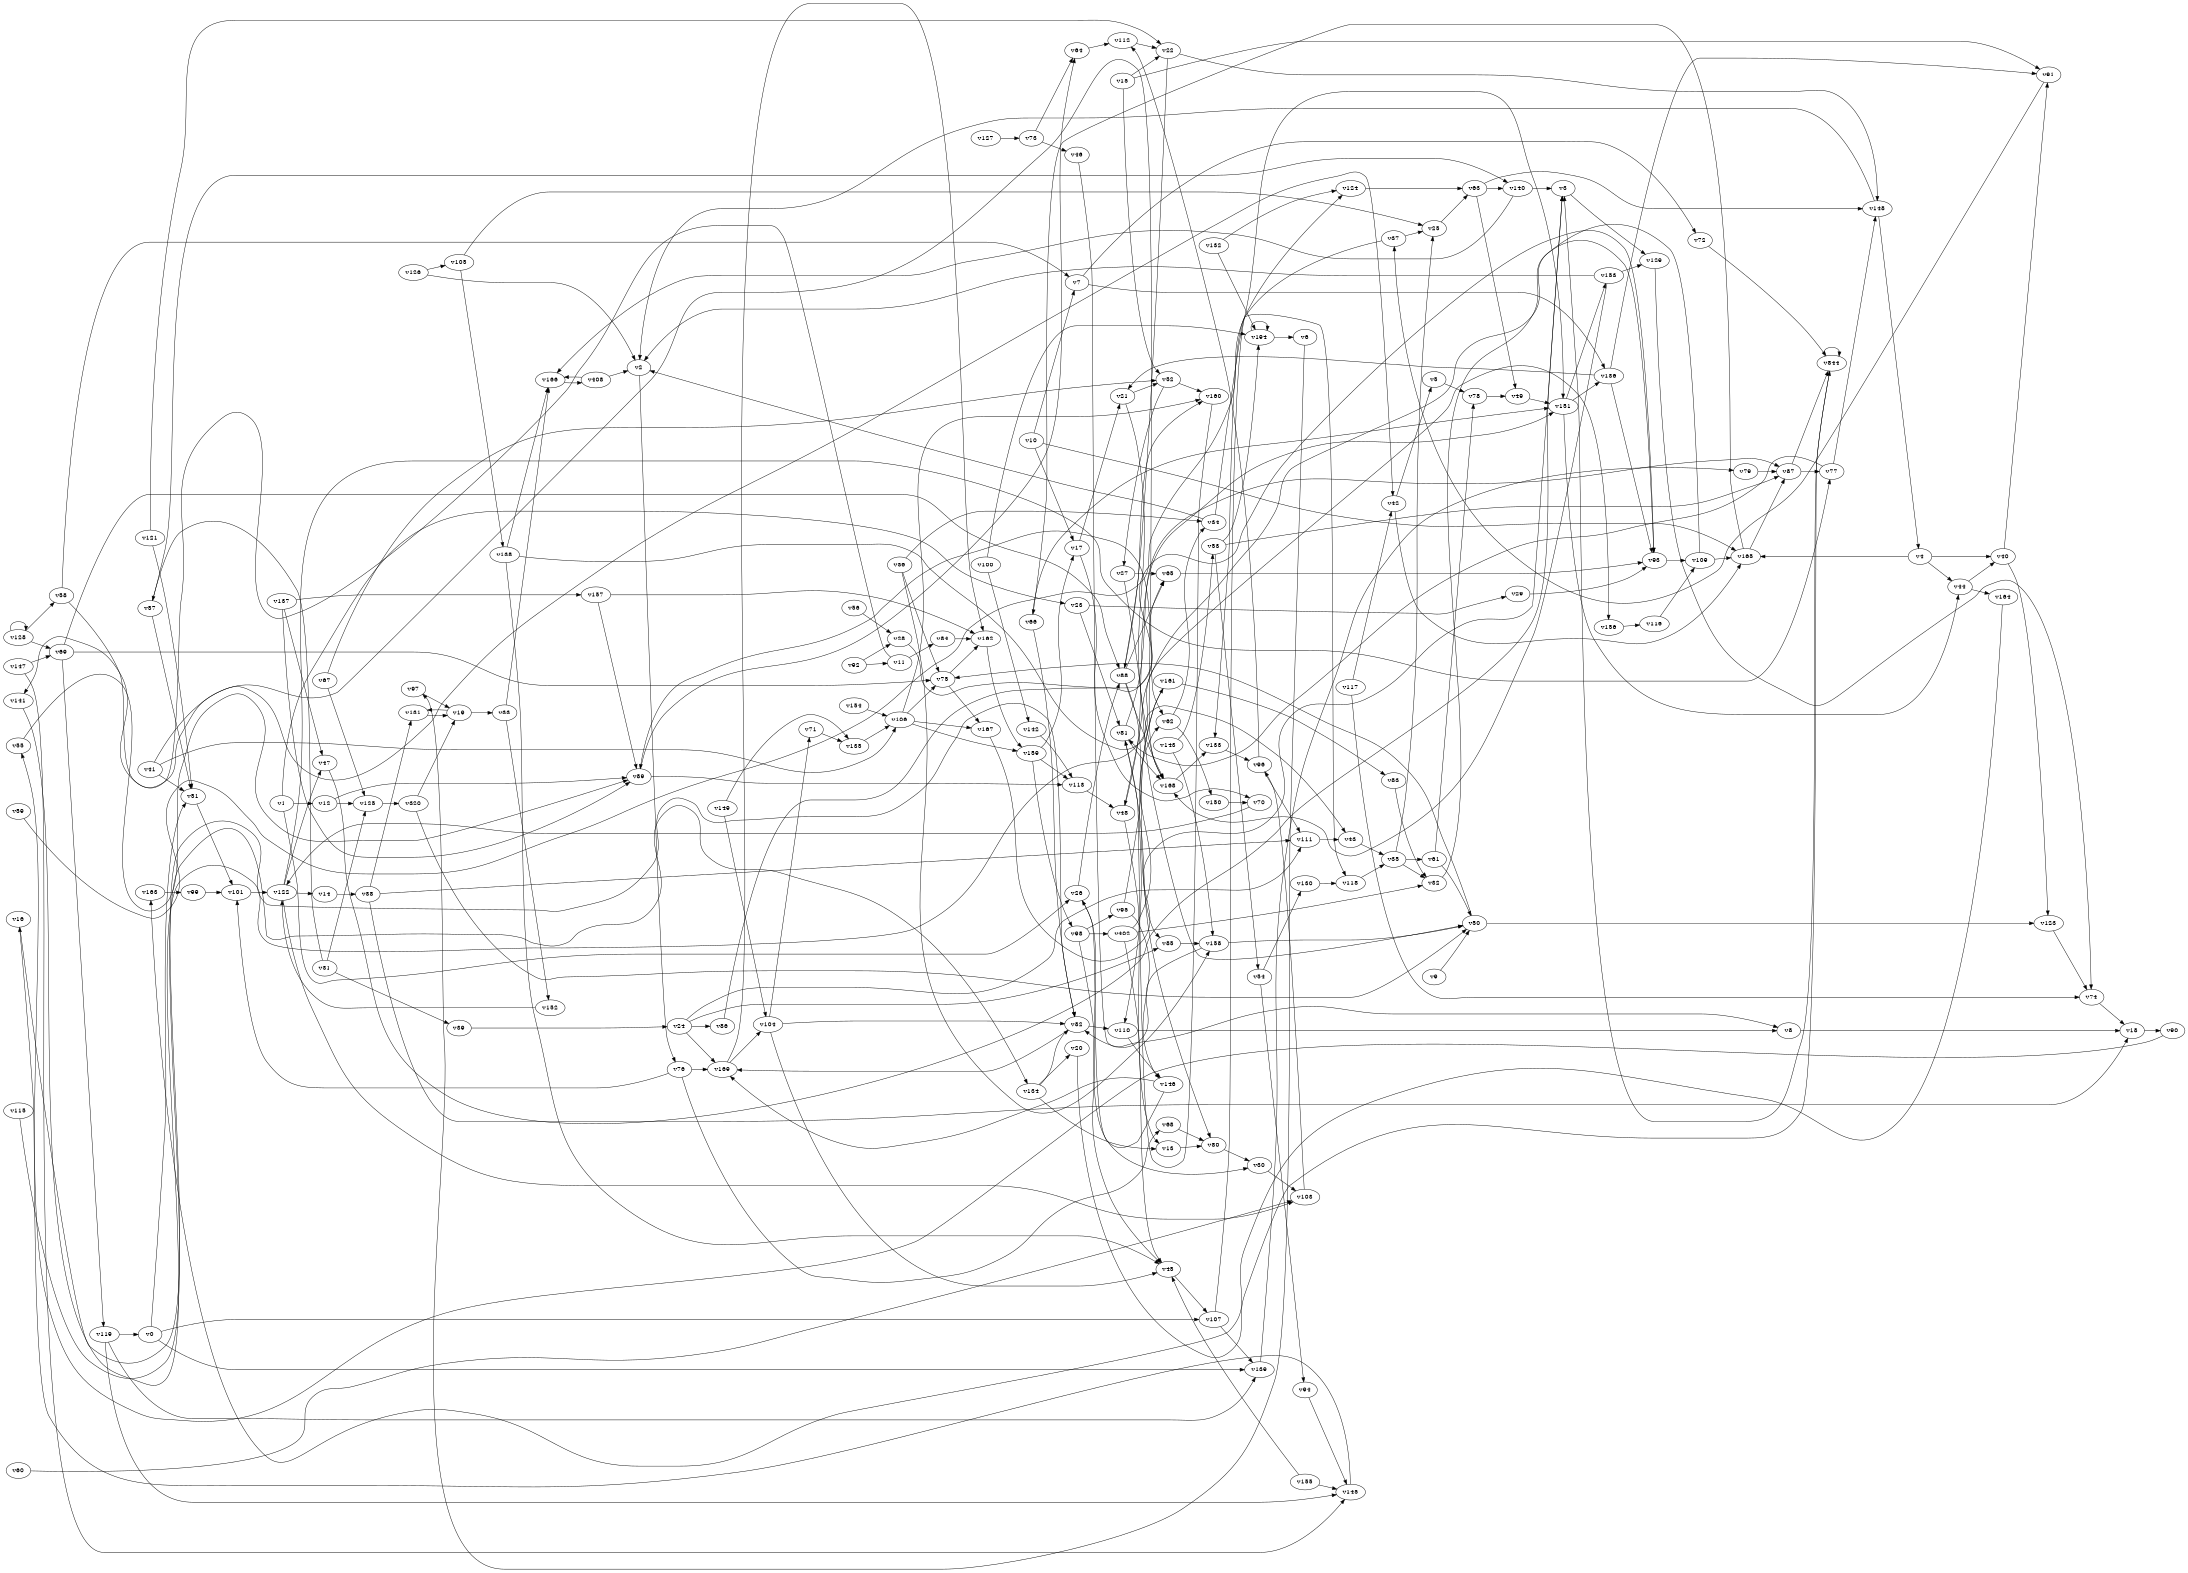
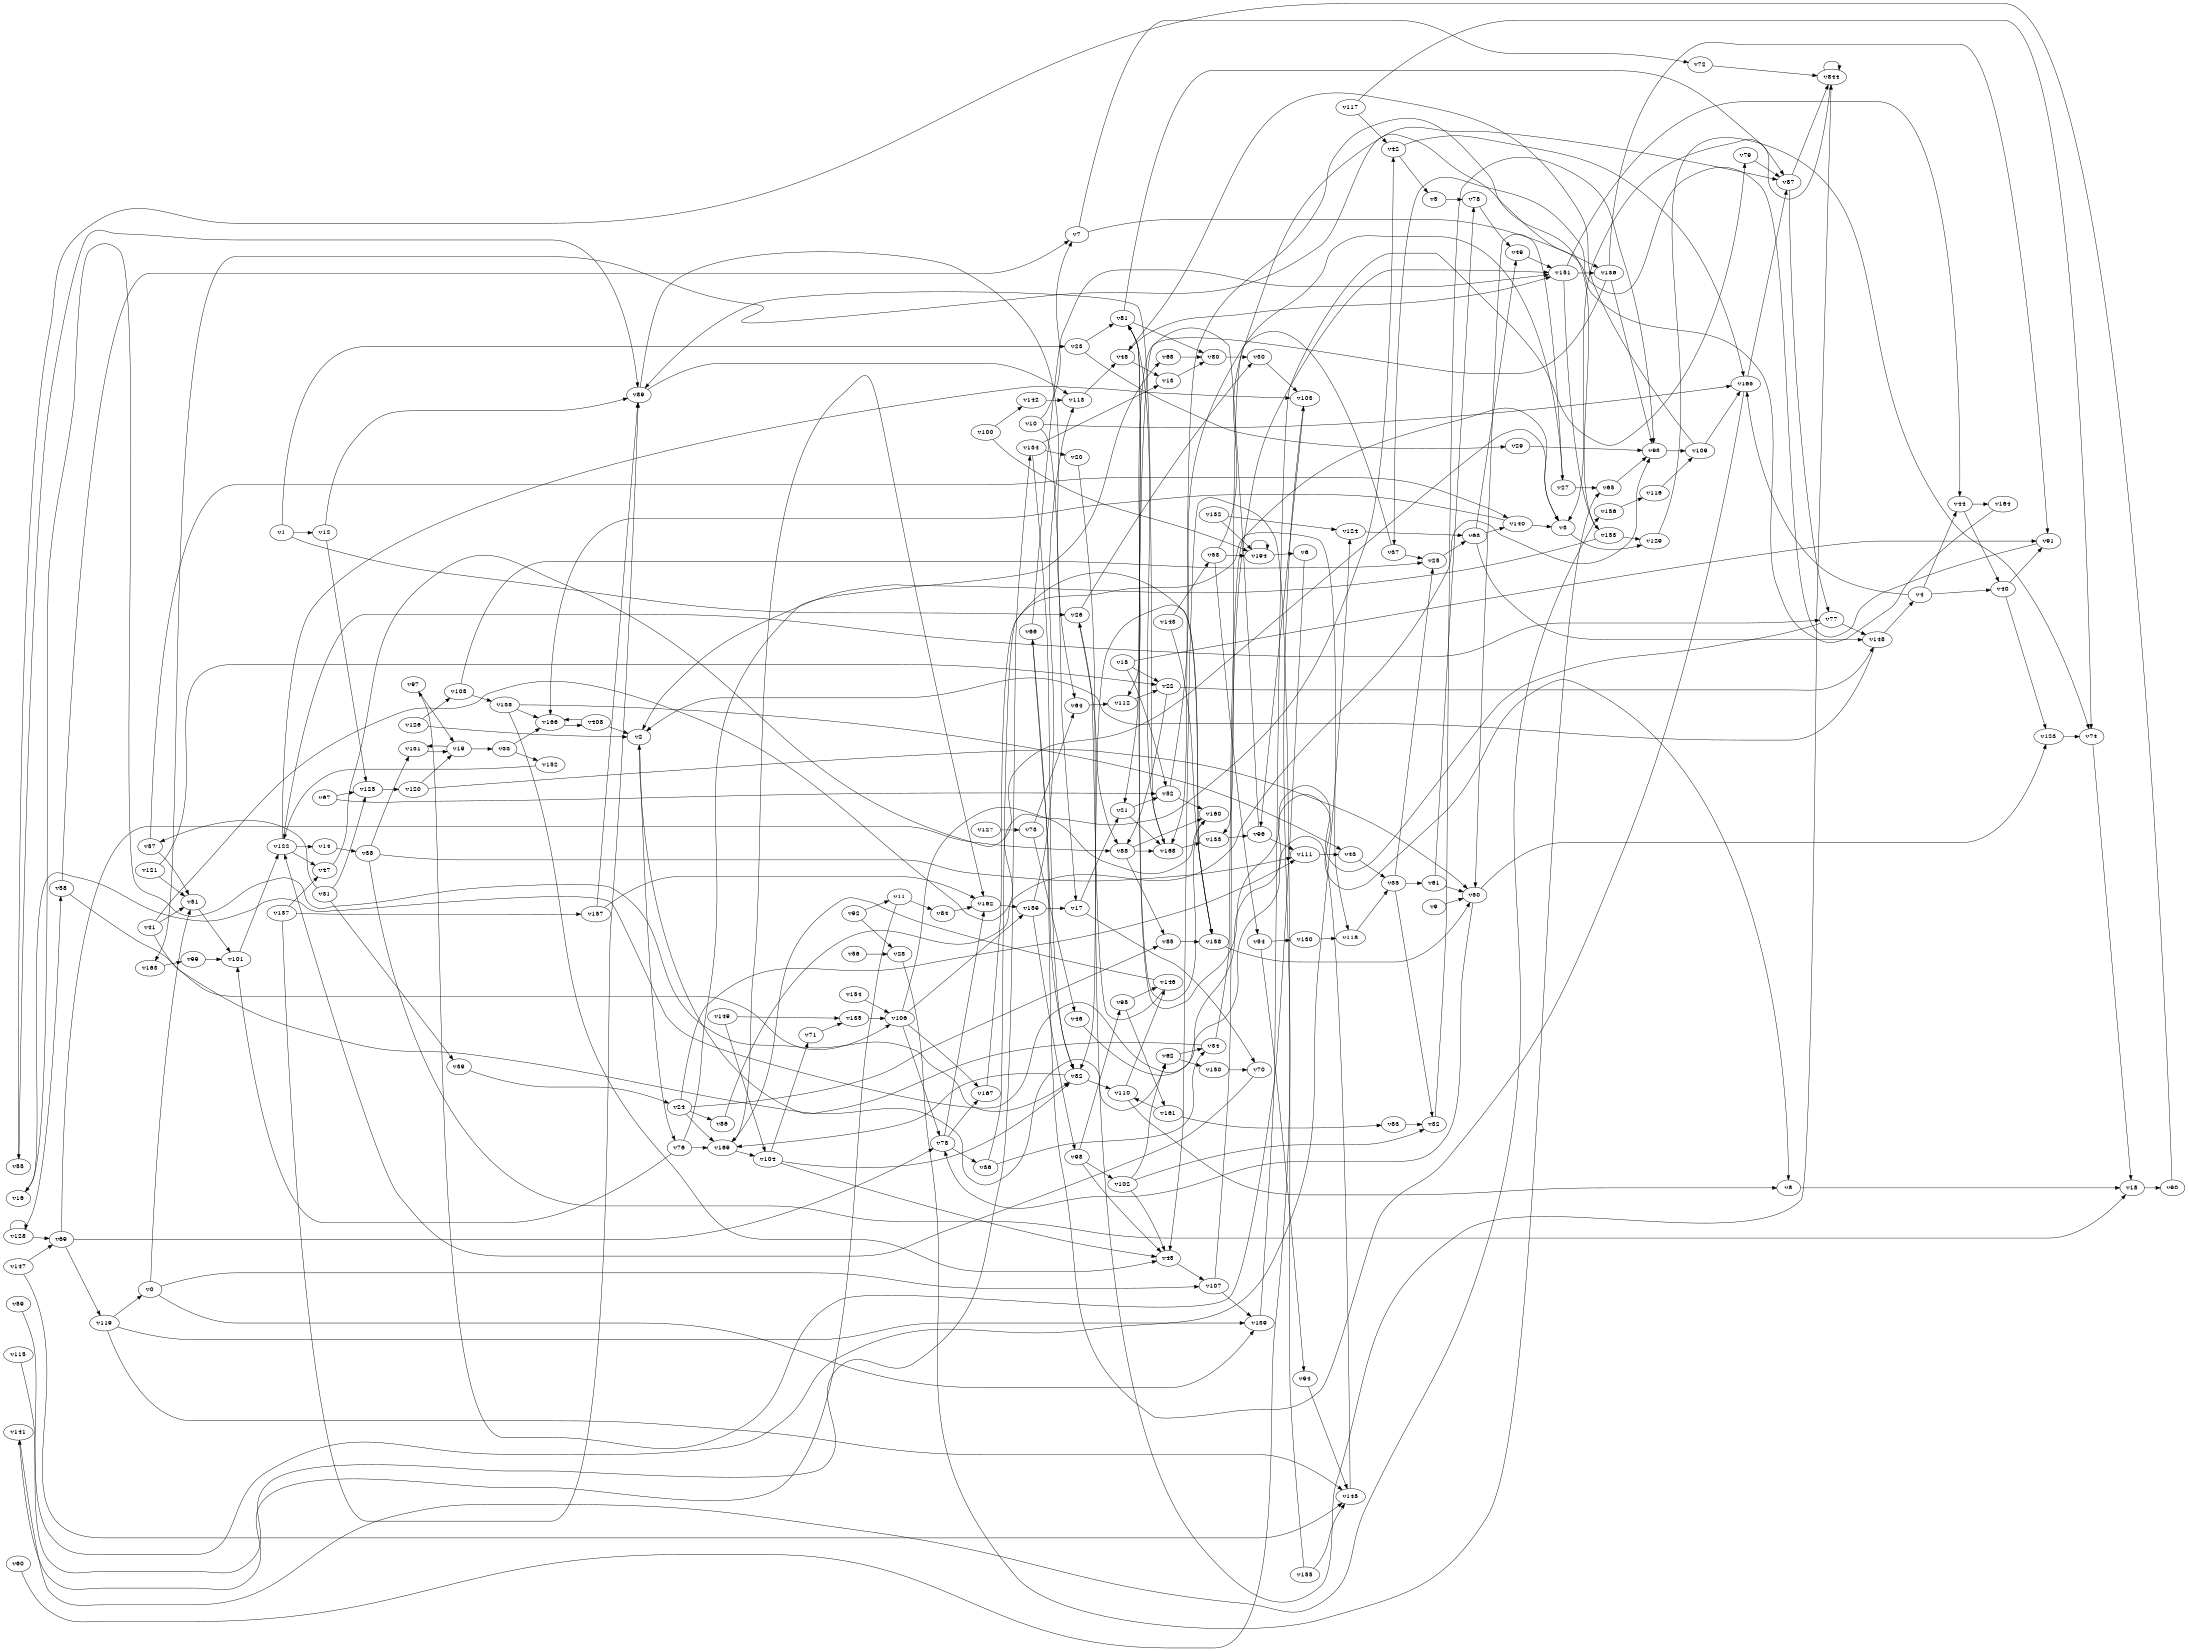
(919, 620) -> (966, 1156)
(1144, 627) -> none
(413, 804) -> (413, 789)
(1123, 934) -> (1123, 1184)
